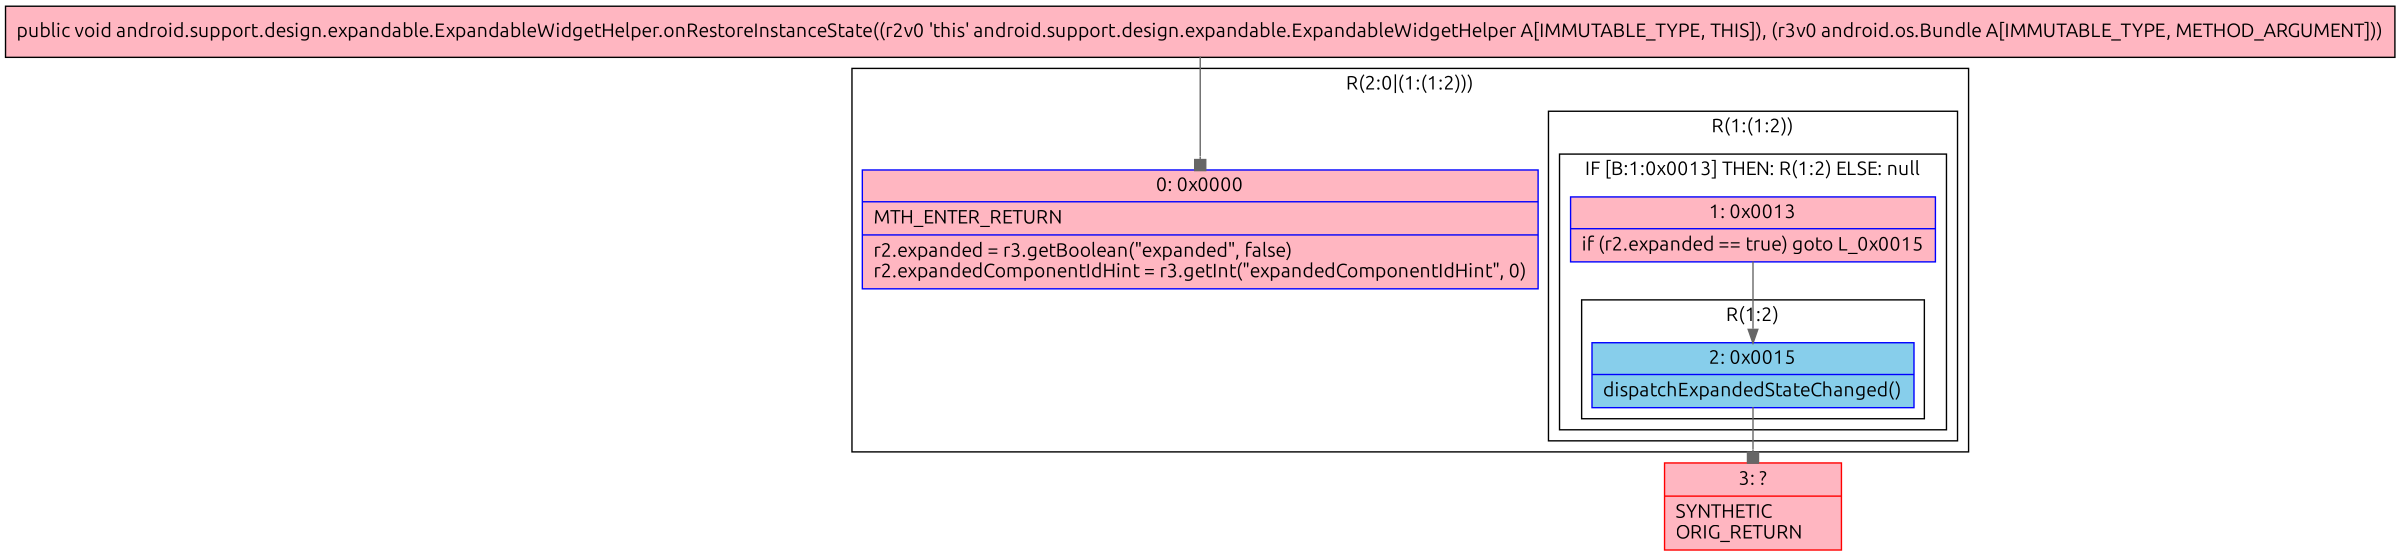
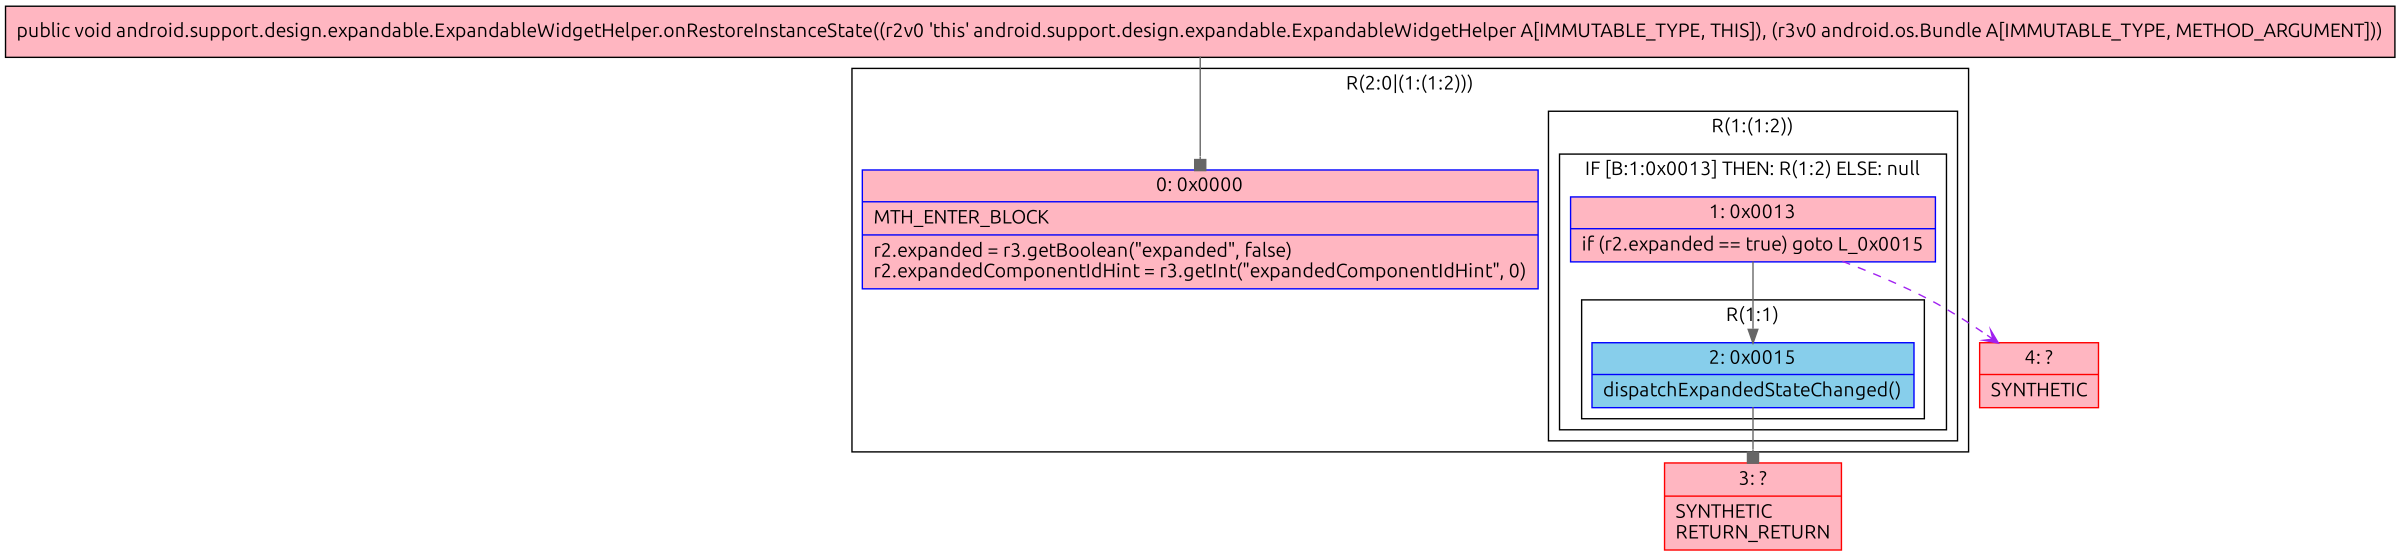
(968, 218) -> (961, 218)
(1753, 316) -> (1753, 316)
none -> (2039, 375)
(1739, 533) -> (1753, 533)
